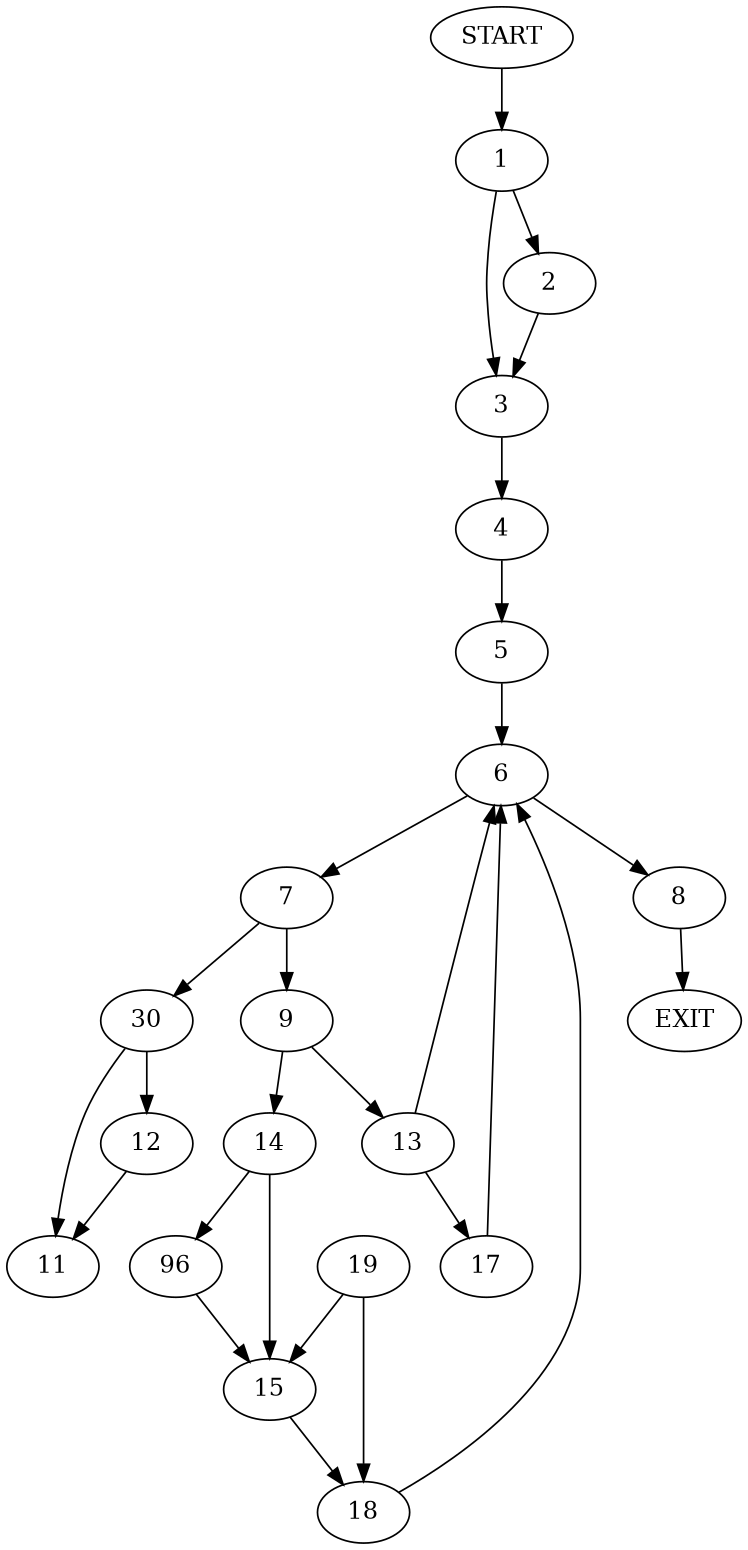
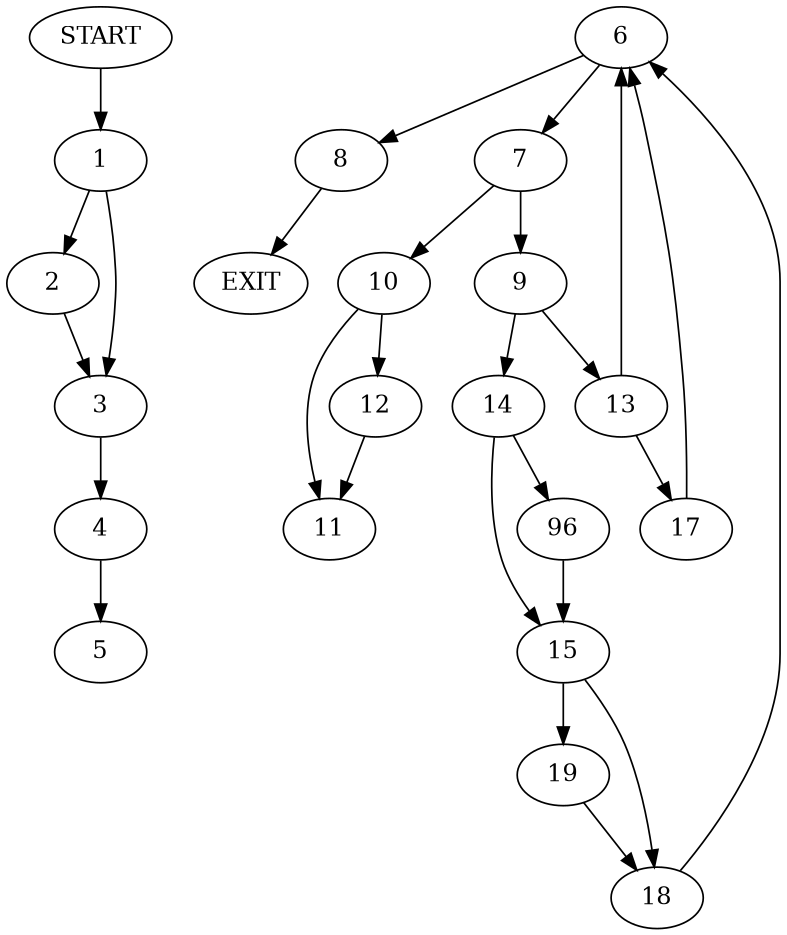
(502, 705) -> none
(147, 1021) -> (384, 283)
(322, 1321) -> (563, 705)
